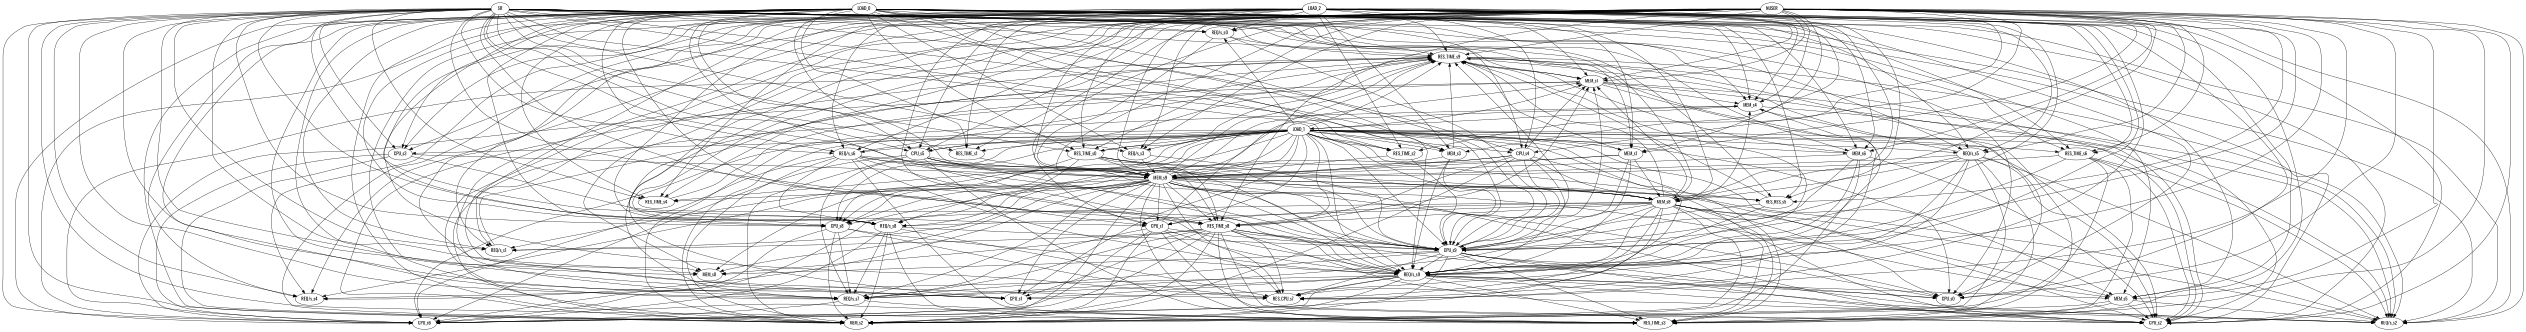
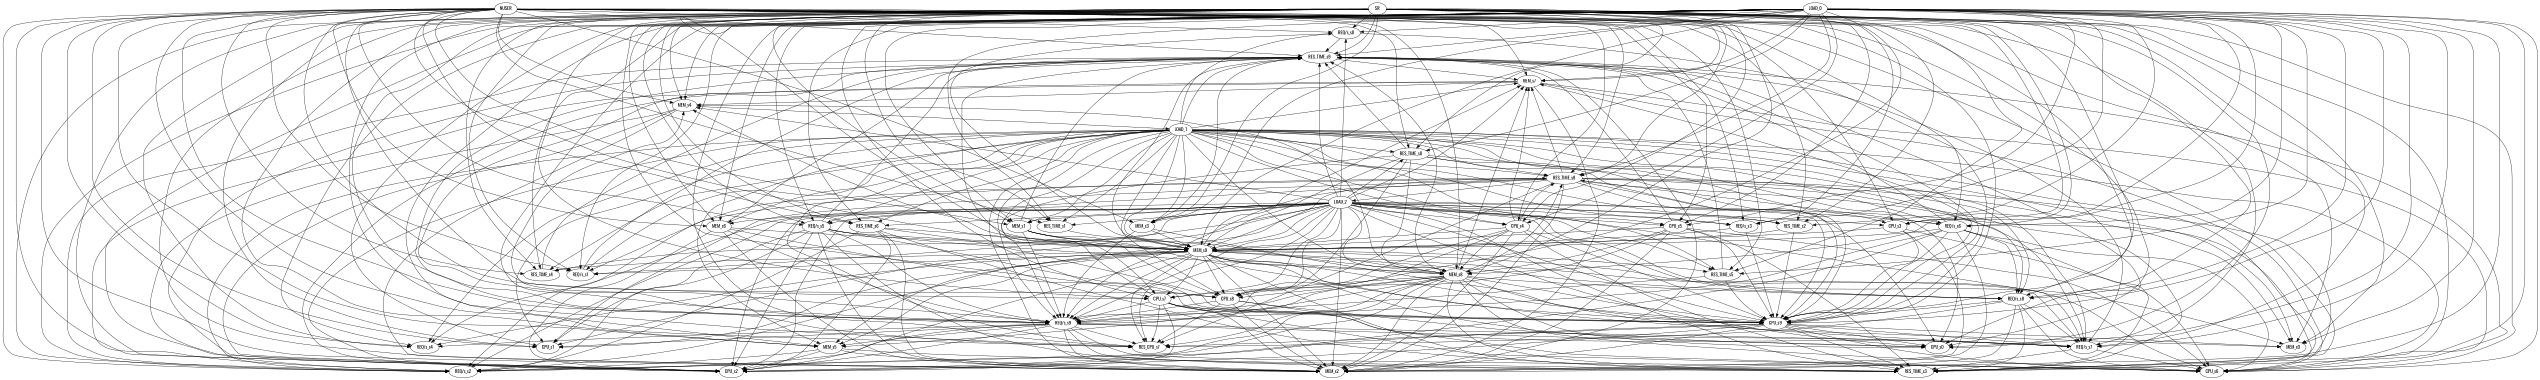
(1127, 120) -> (1451, 190)
(1776, 202) -> (1722, 275)
(1430, 263) -> (1979, 360)
